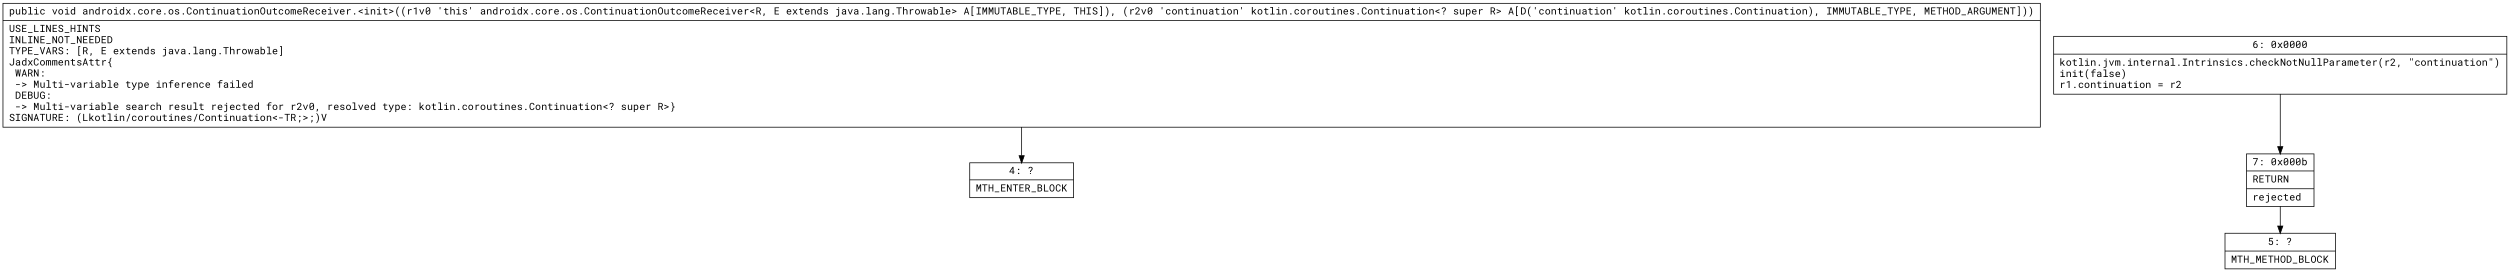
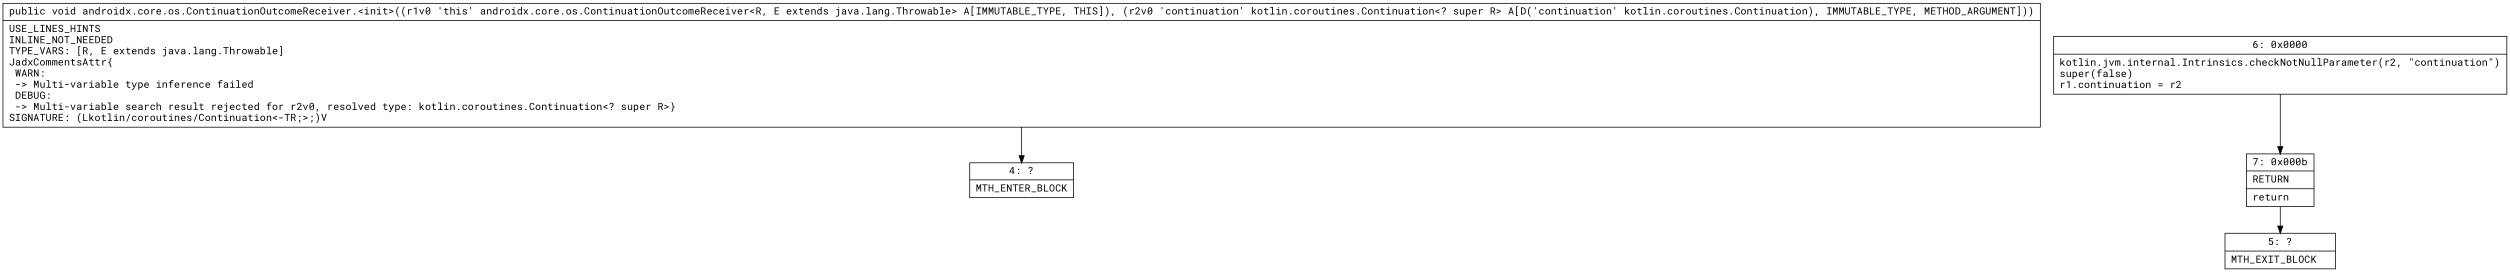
(2093, 74) -> (2097, 74)
(2277, 197) -> (2271, 197)
(2280, 260) -> (2274, 260)
